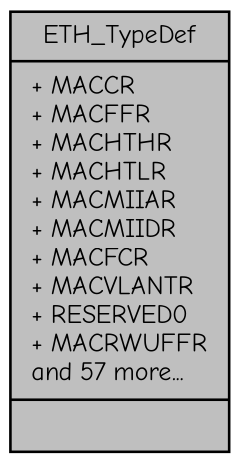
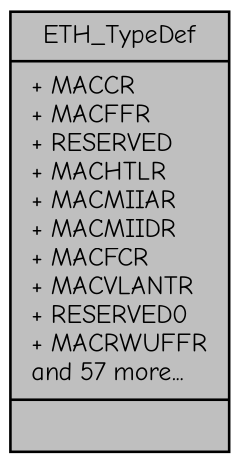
(103, 143) -> (103, 143)
